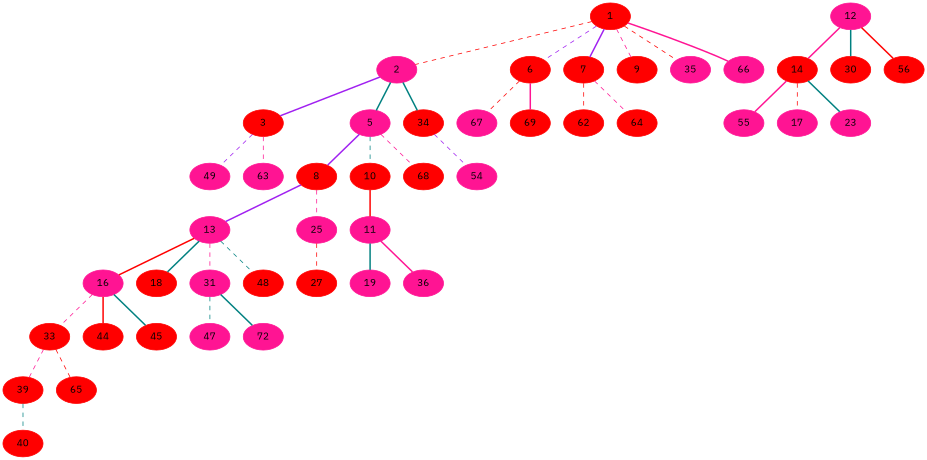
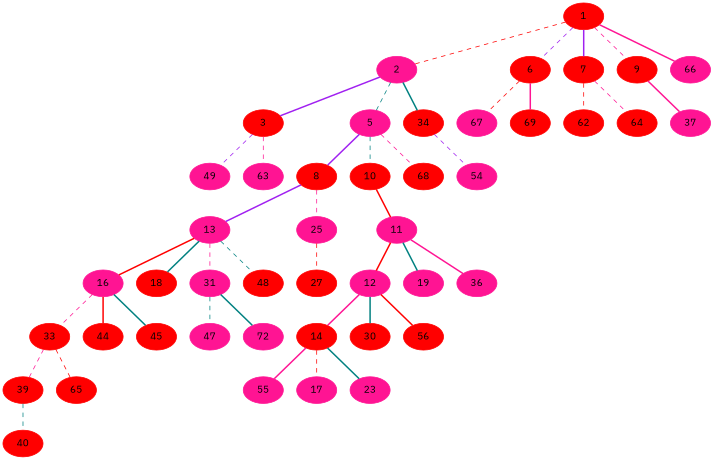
(690, 70) -> none
(383, 96) -> (383, 96)
none -> (690, 123)
none -> (383, 257)
